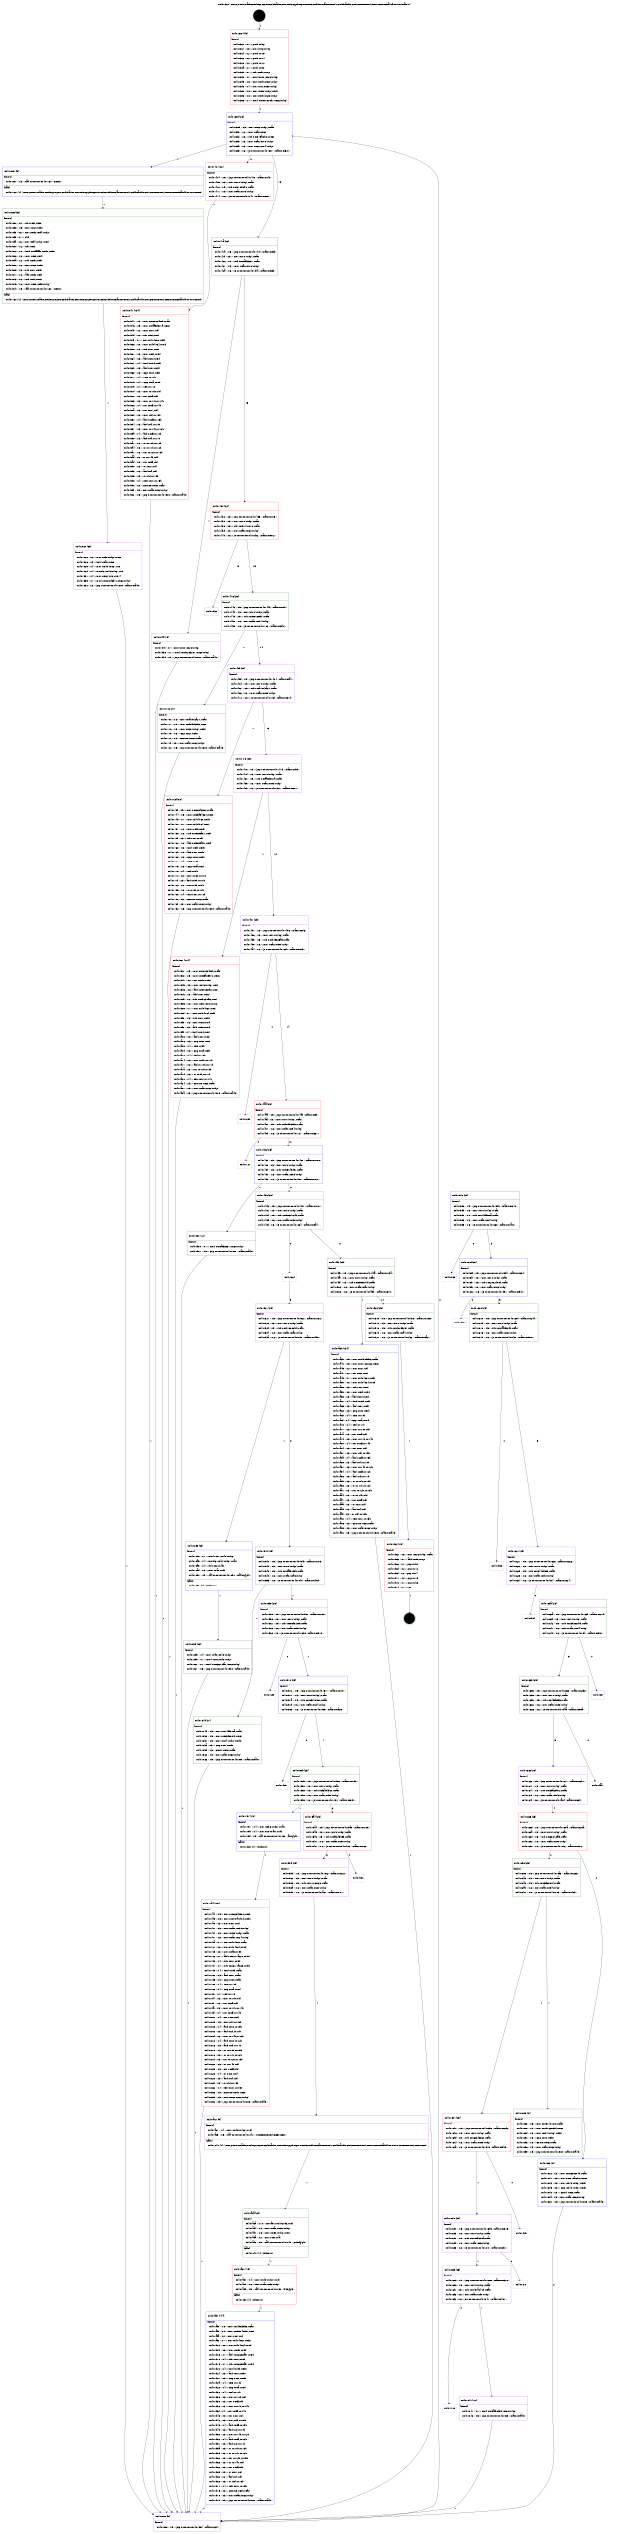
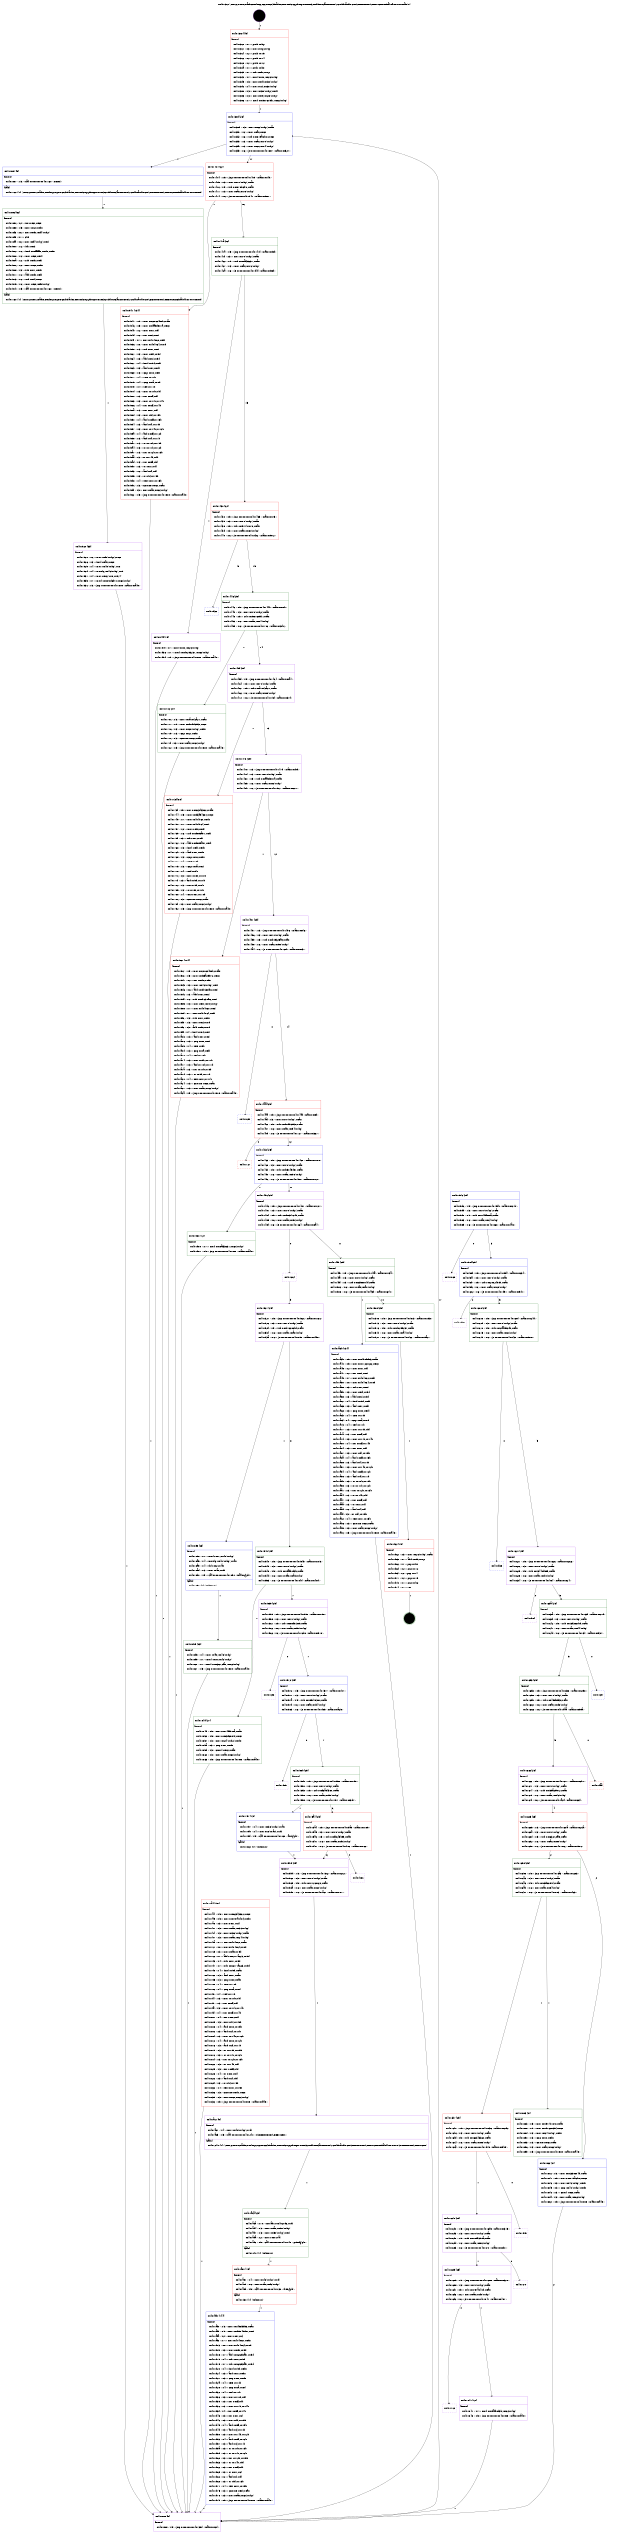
(275, 197) -> (242, 218)
none -> (557, 1592)
(260, 1875) -> (291, 1855)
